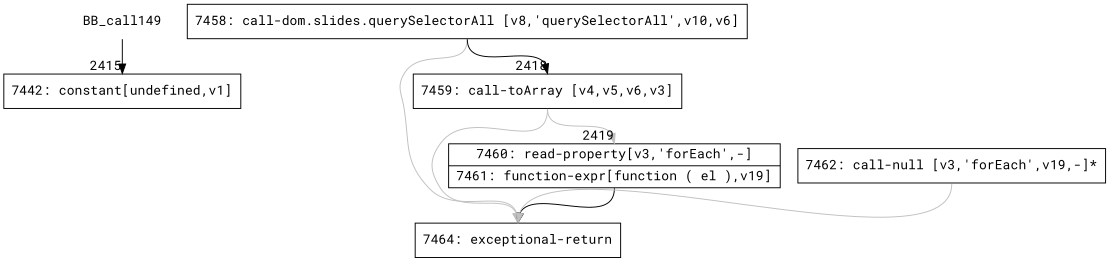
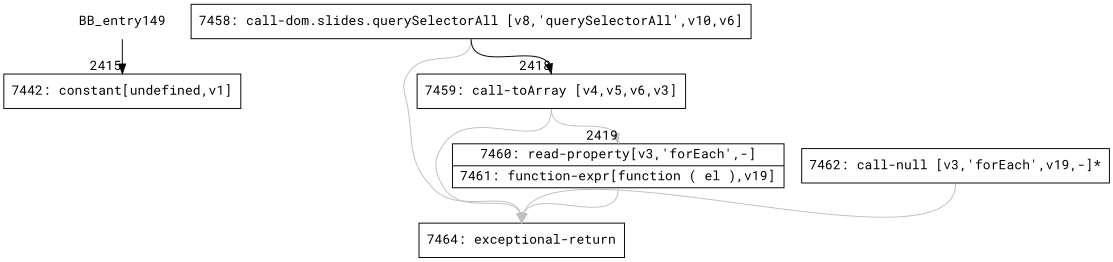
(122, 22) -> (122, 22)
(571, 206) -> (575, 206)
